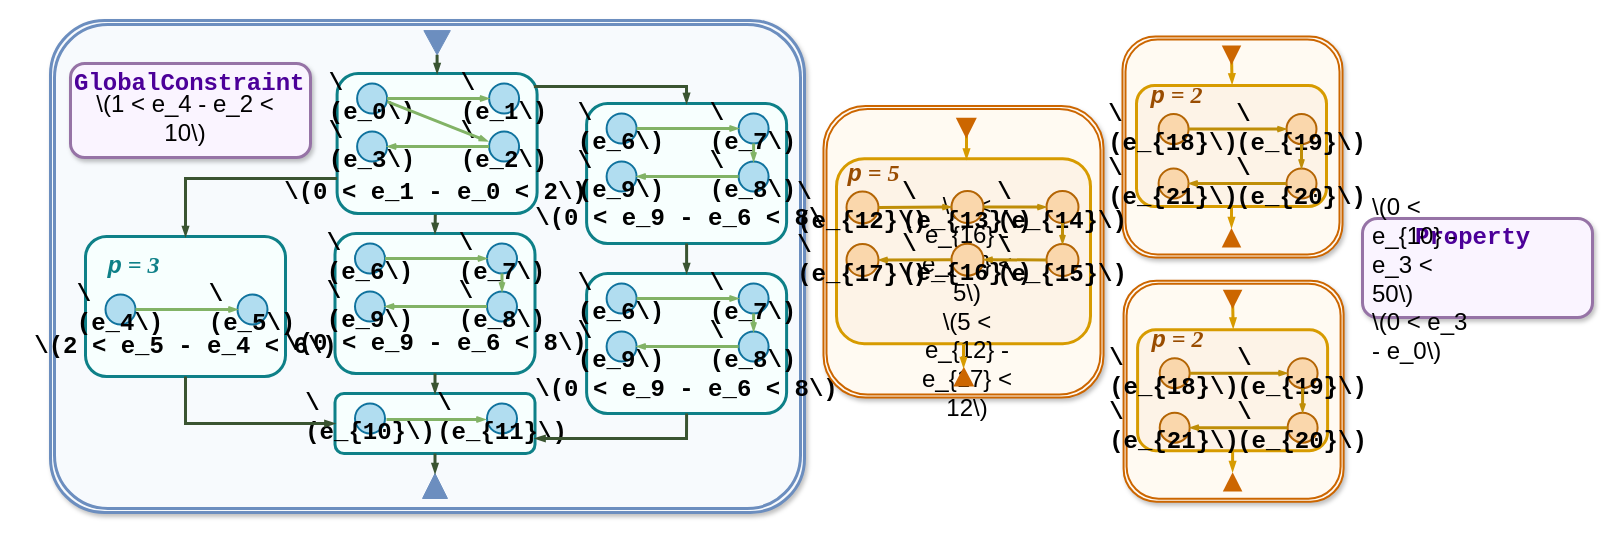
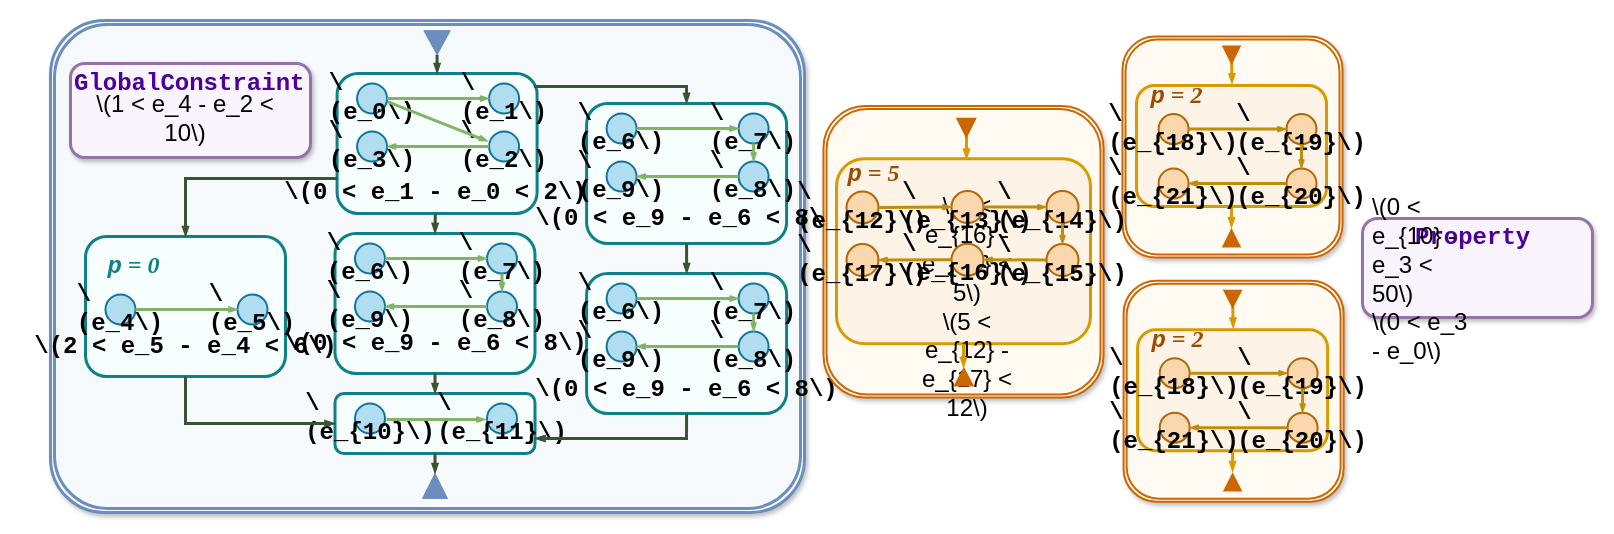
(131, 267) -> (131, 267)
